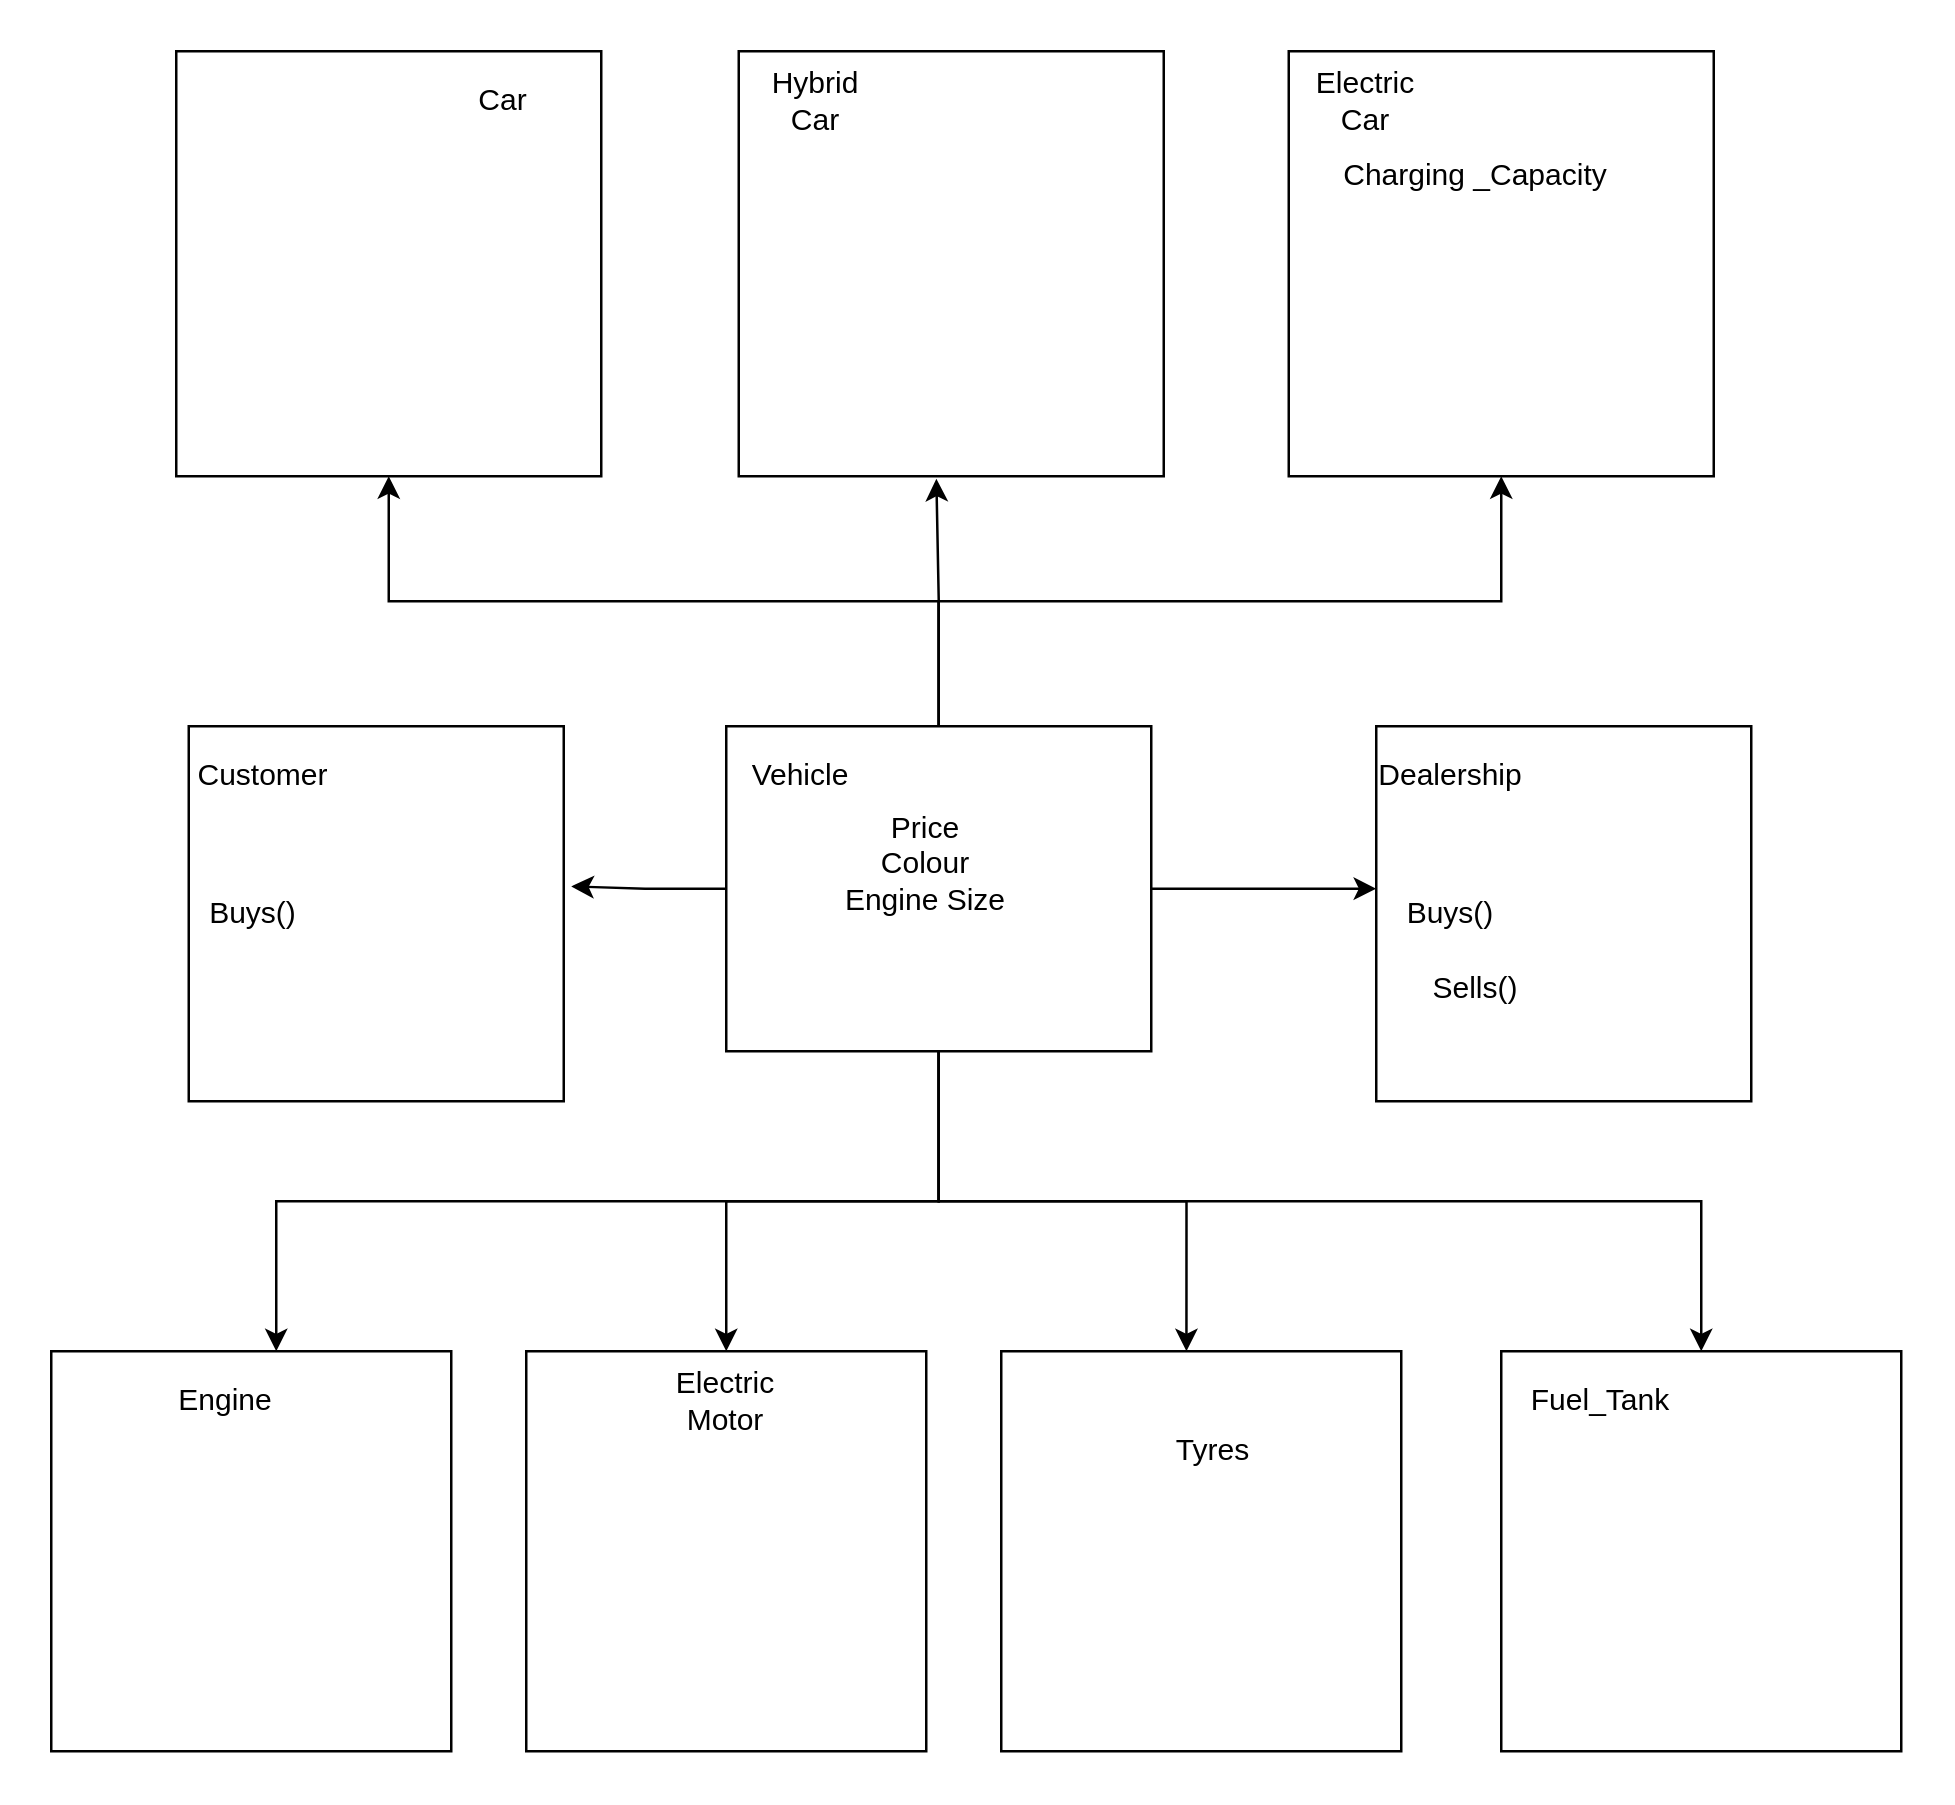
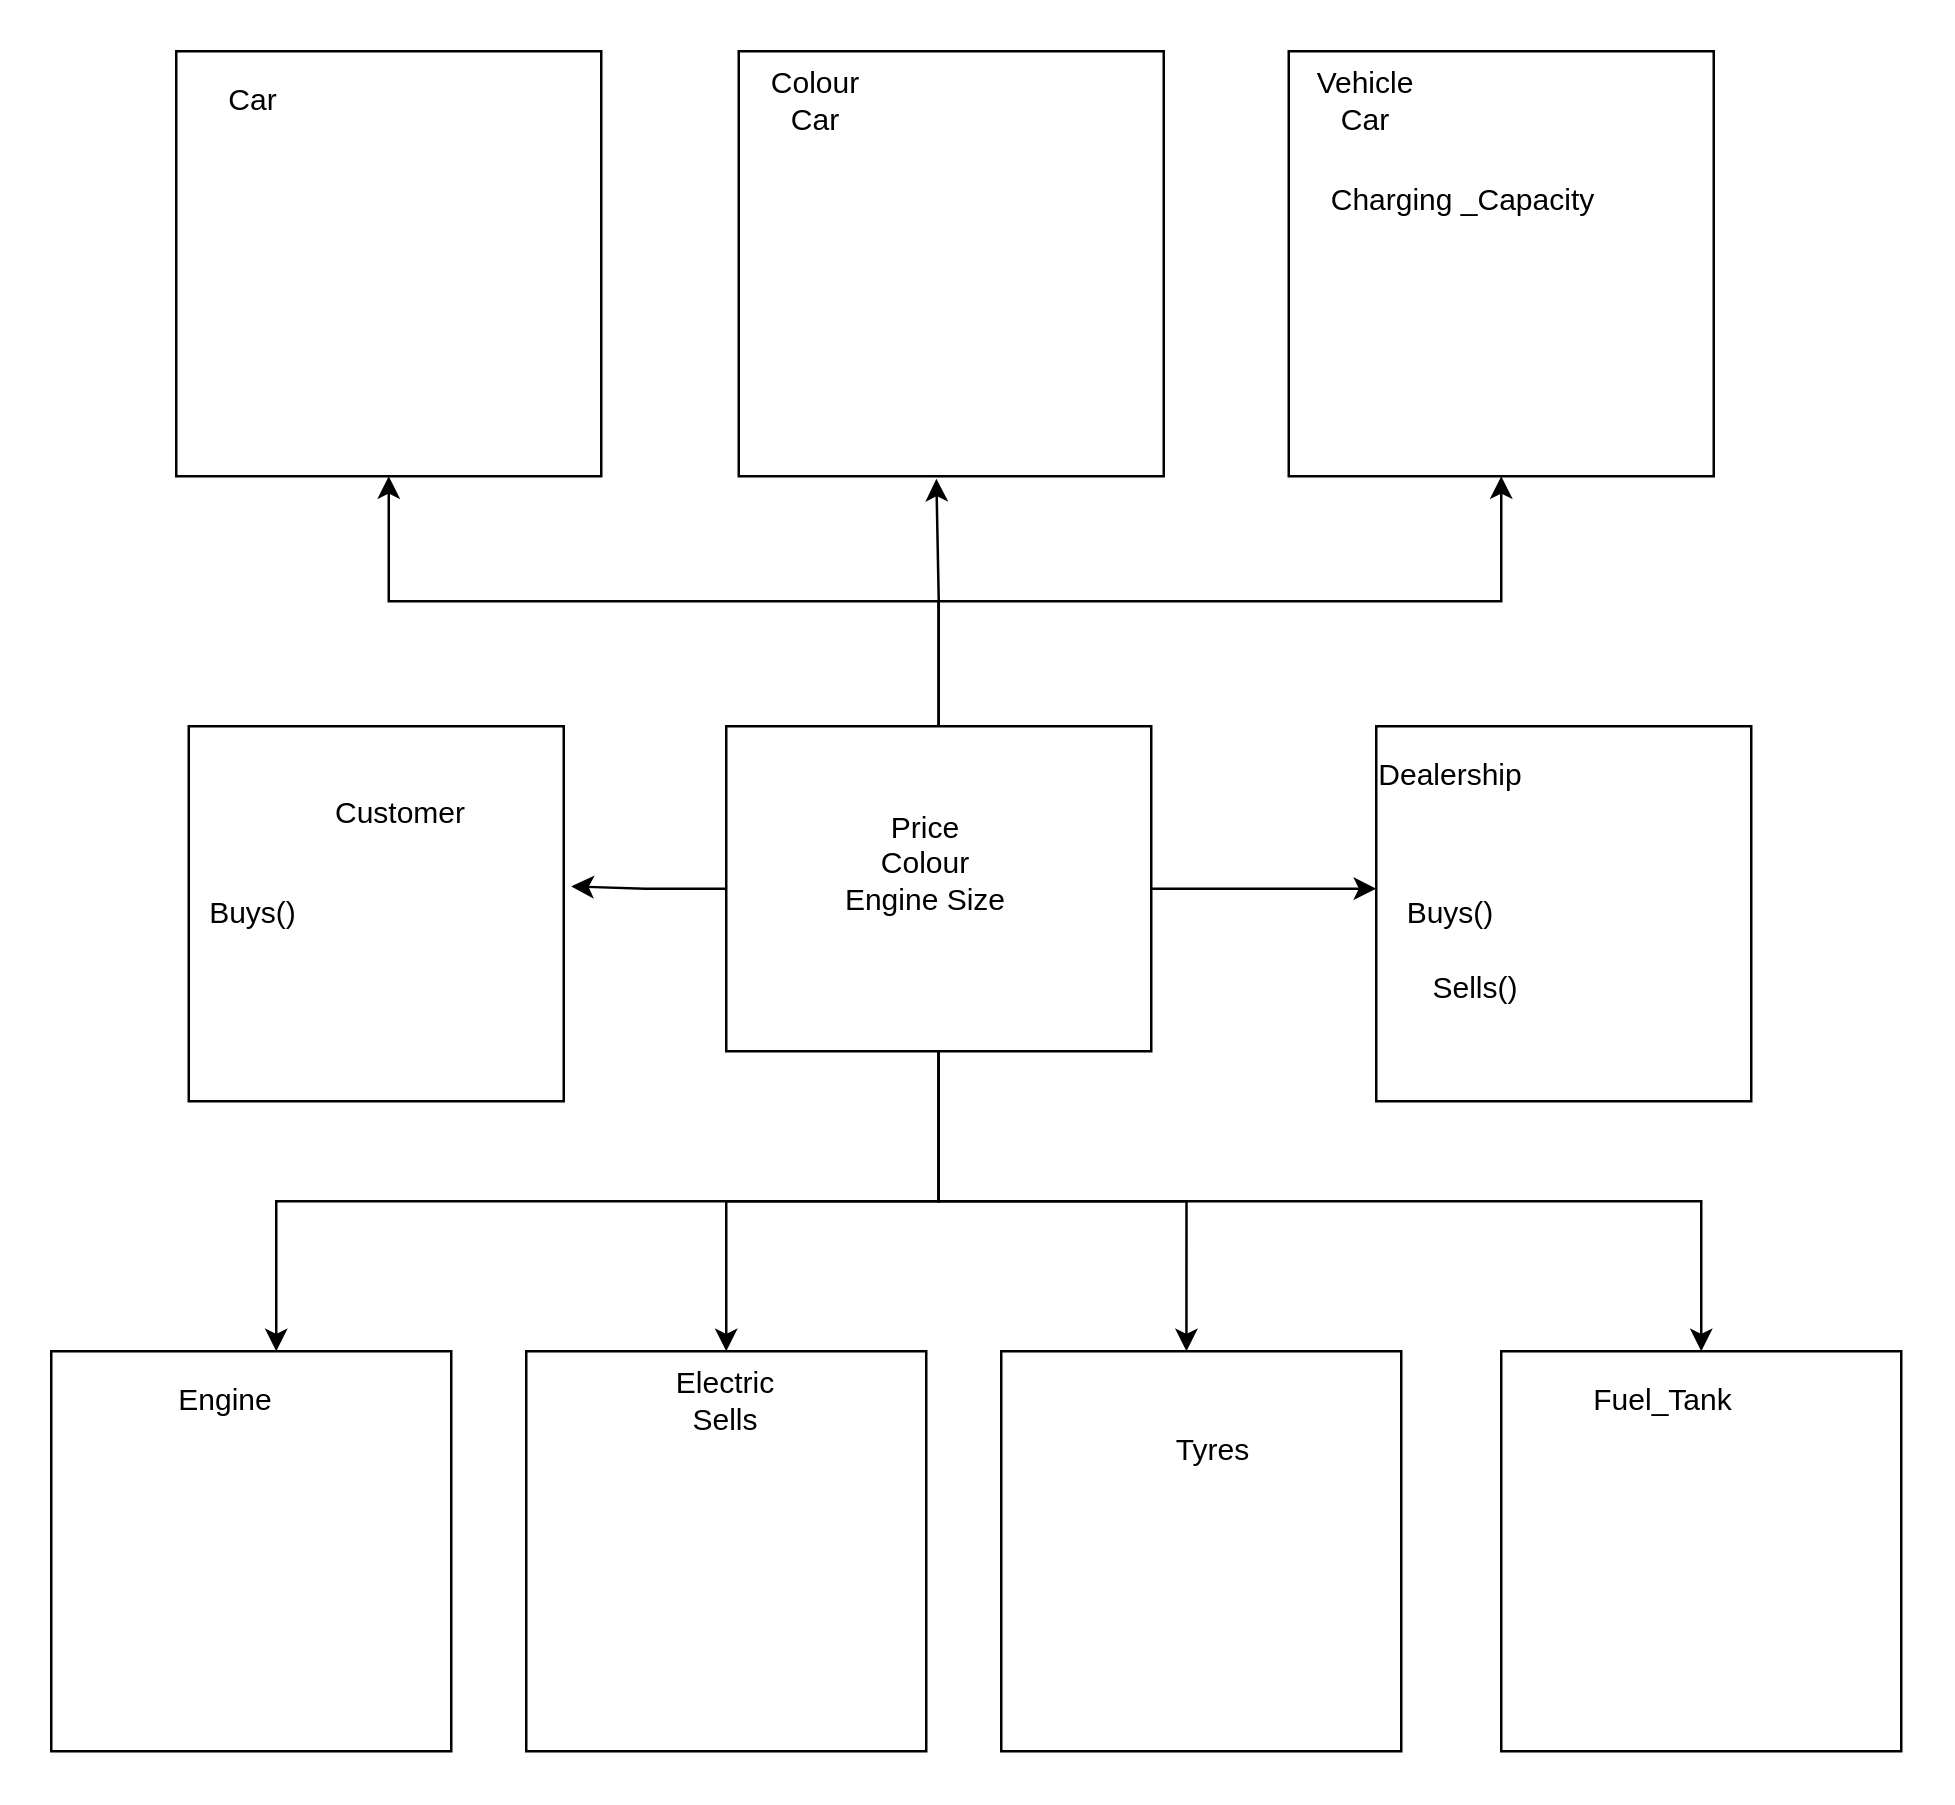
(504, 101) -> (254, 101)
(816, 101) -> (816, 101)
(1366, 101) -> (1366, 101)
(1476, 176) -> (1464, 201)
(264, 776) -> (401, 814)
(801, 776) -> none
(726, 1401) -> (726, 1401)
(1601, 1401) -> (1664, 1401)
